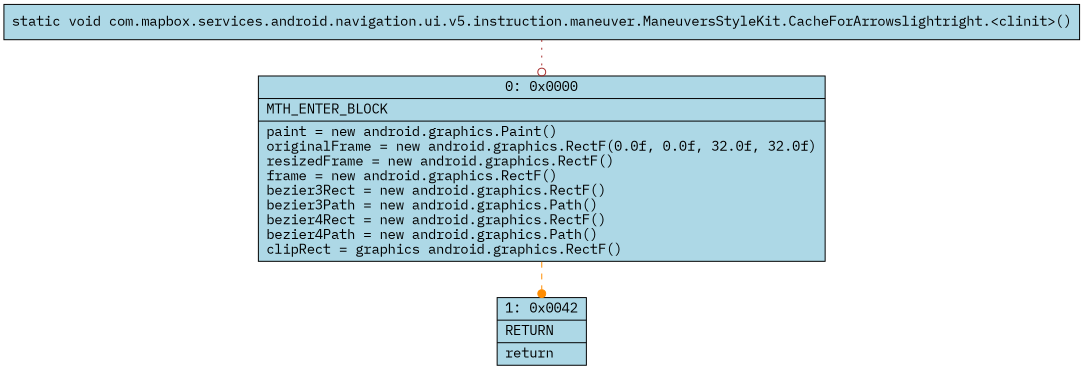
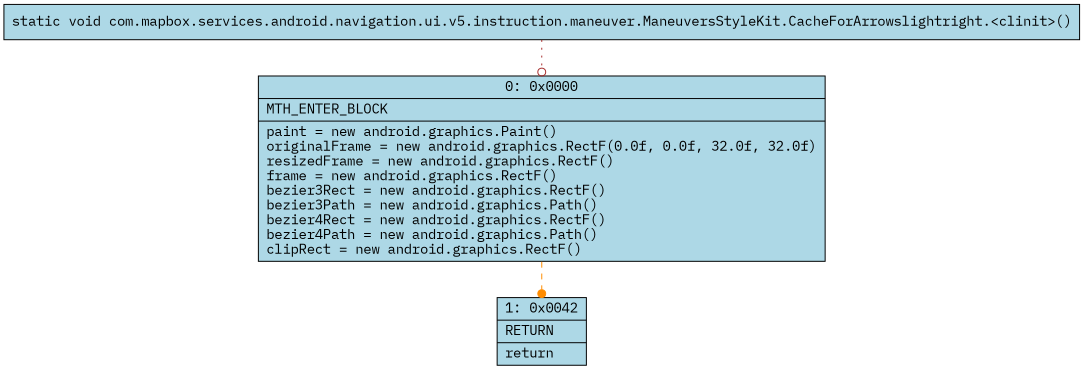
(445, 250) -> (424, 250)
